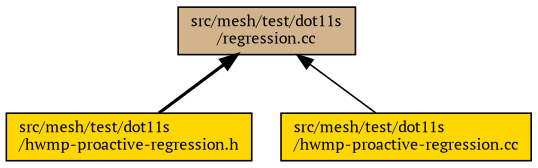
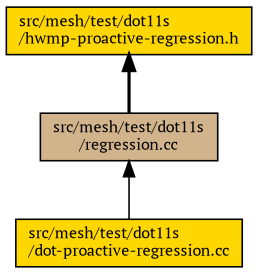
(191, 89) -> (129, 92)
(406, 137) -> (129, 243)
